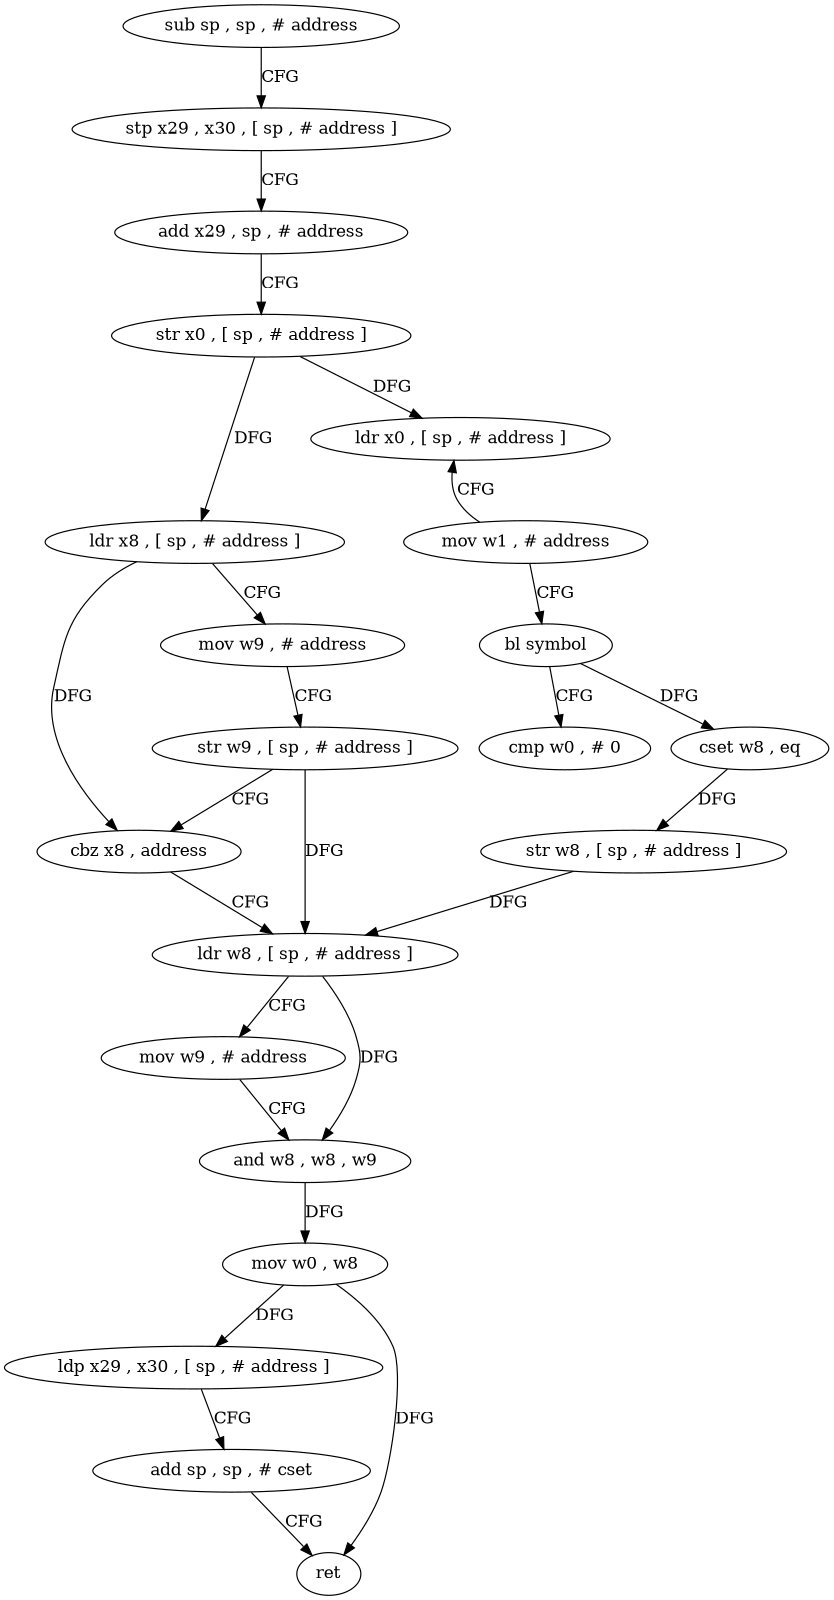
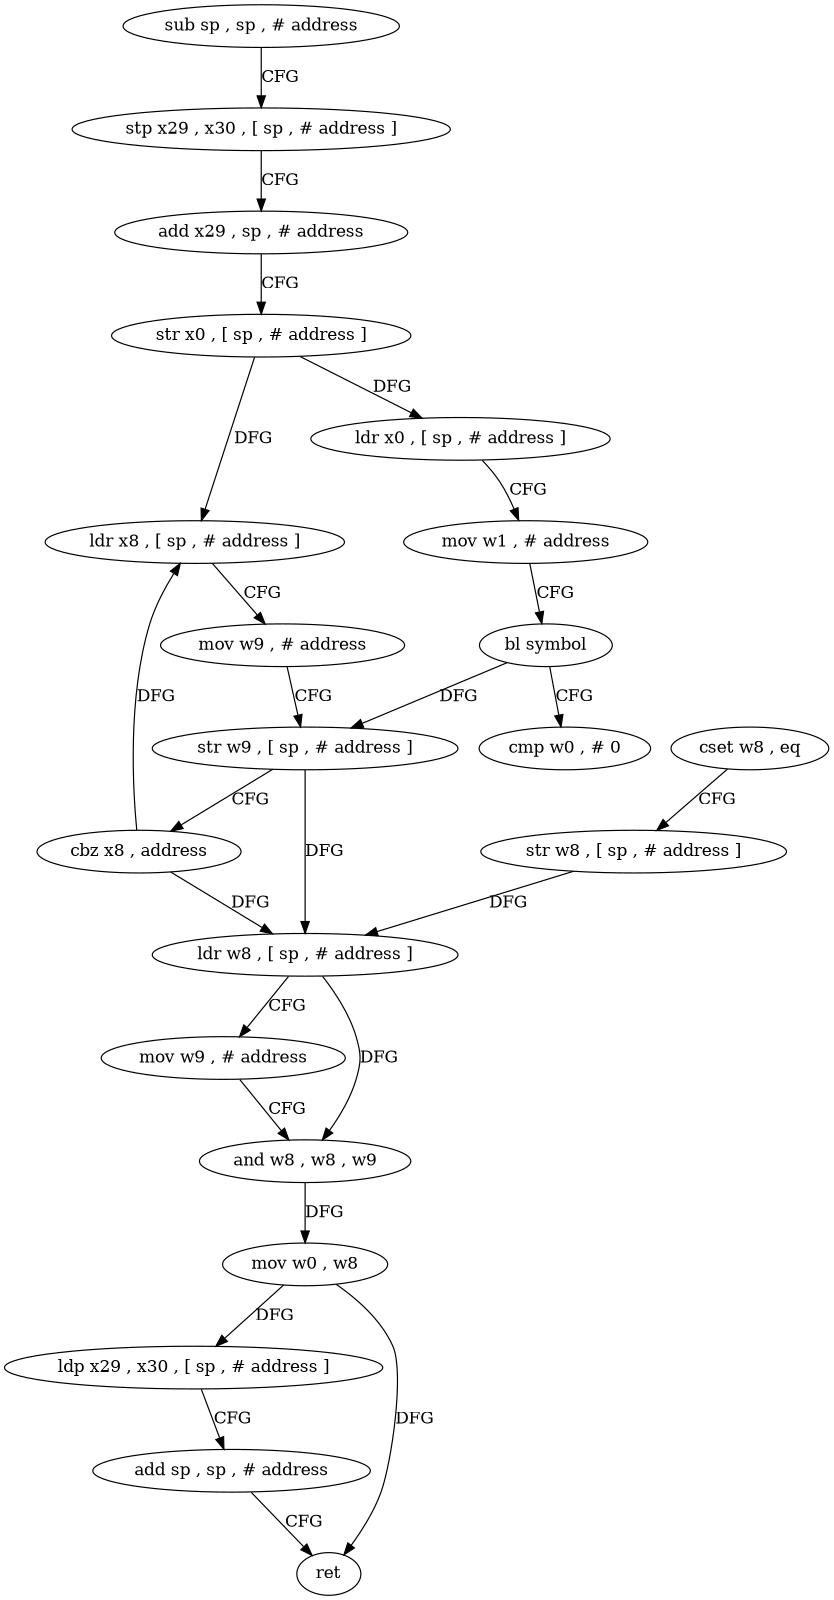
(458, 501) -> (501, 483)
(54, 684) -> (136, 699)
(642, 694) -> (435, 693)
(717, 800) -> (717, 800)
(251, 903) -> (251, 903)
(232, 1471) -> (232, 1471)
